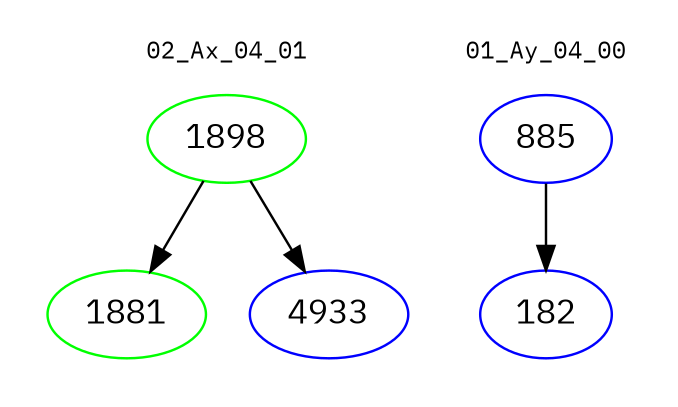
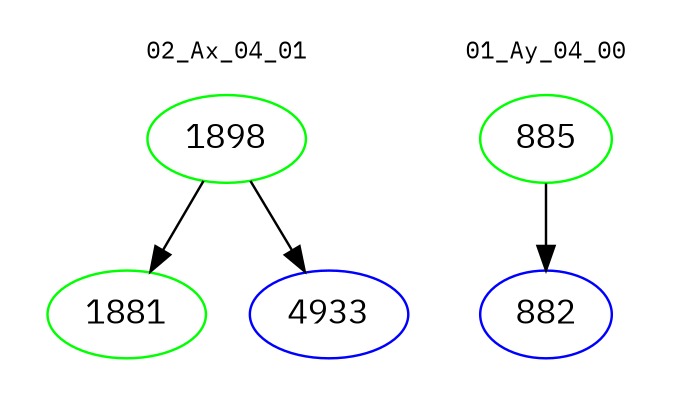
(546, 139) -> (546, 139)
(546, 314) -> (546, 314)
